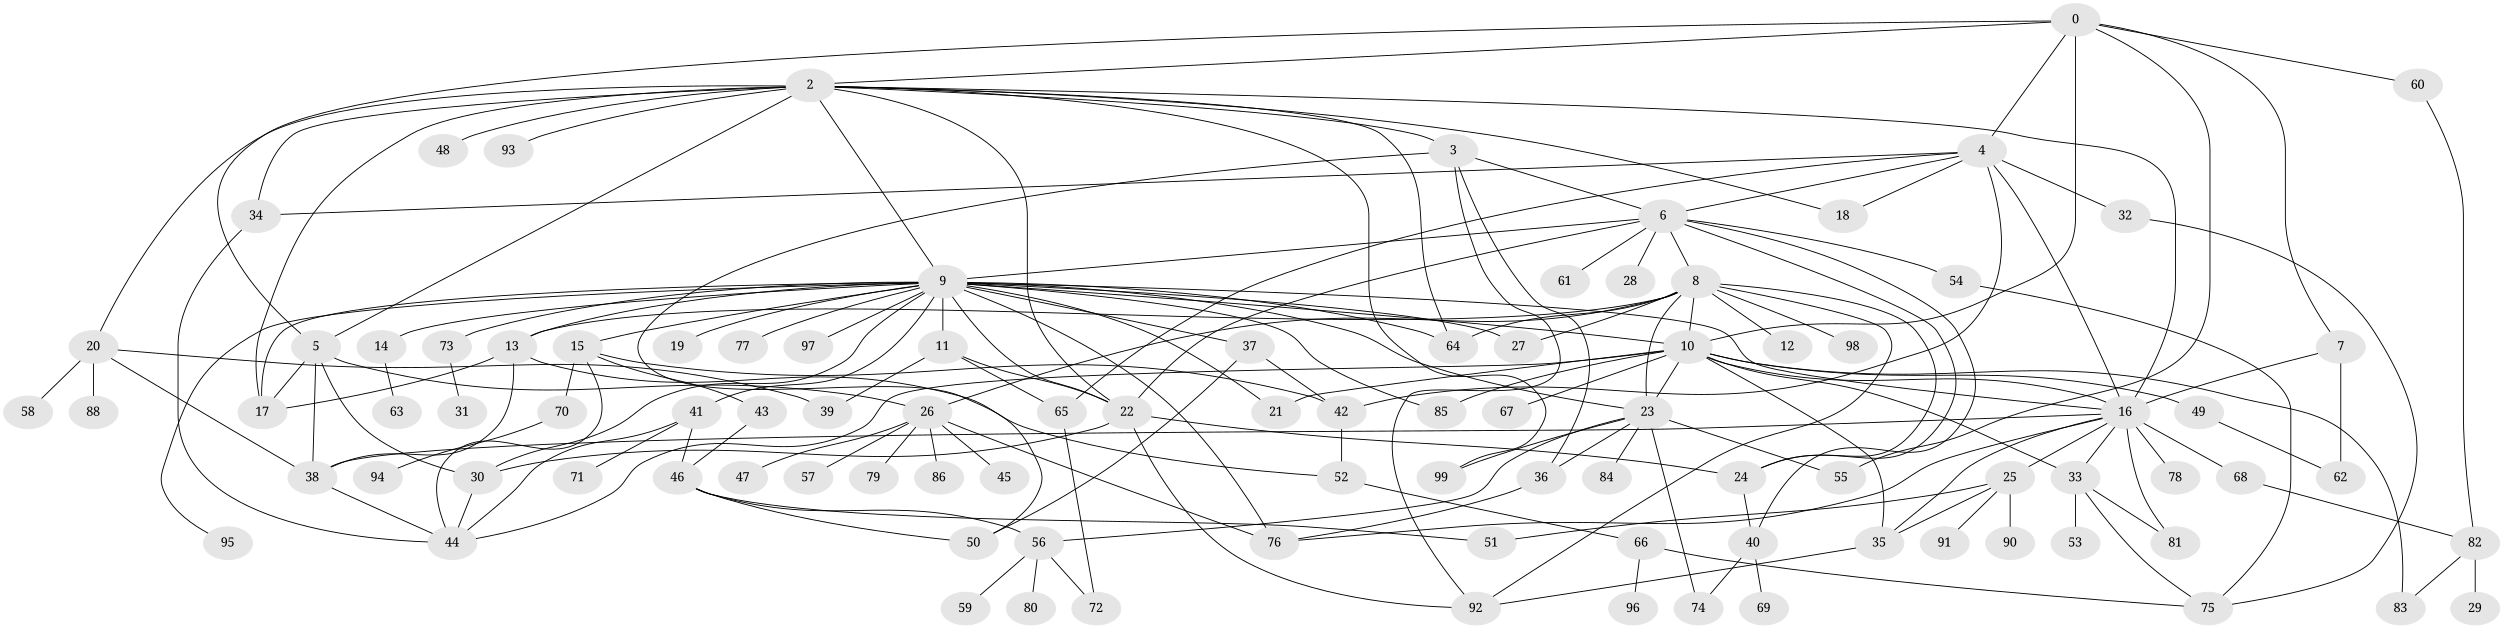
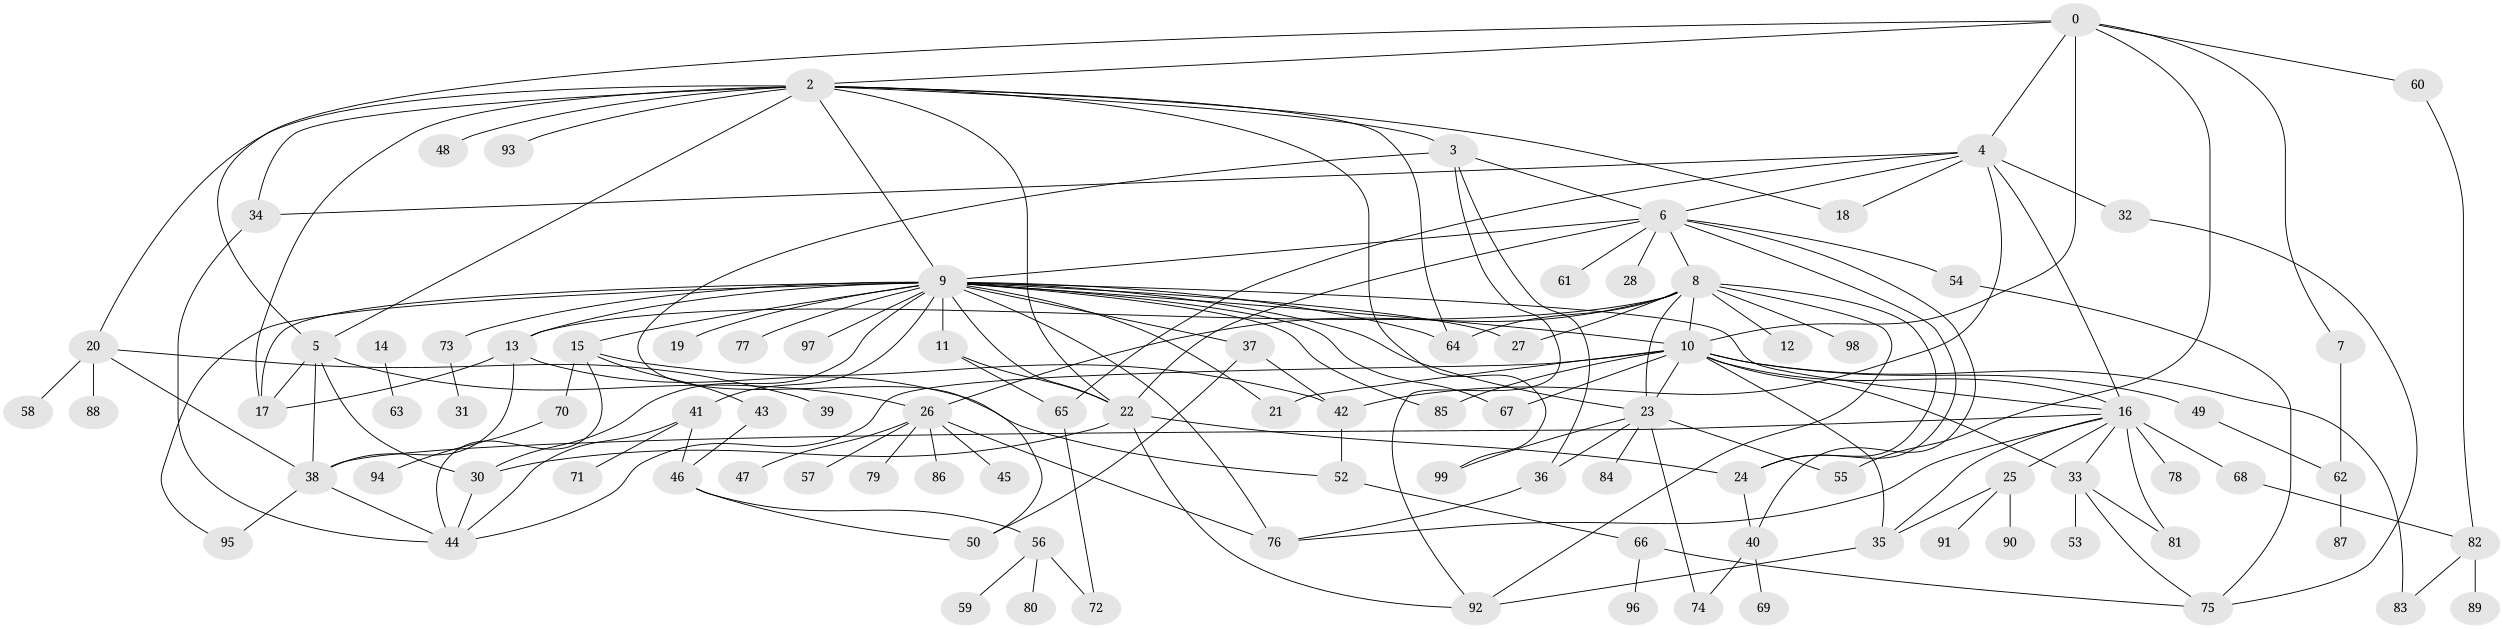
(1620, 107) -> none
(528, 312) -> (1303, 327)
(2231, 376) -> none
(885, 380) -> none
none -> (273, 509)
(1355, 514) -> none
(1491, 543) -> none
none -> (2341, 543)
(2475, 609) -> (2475, 609)
